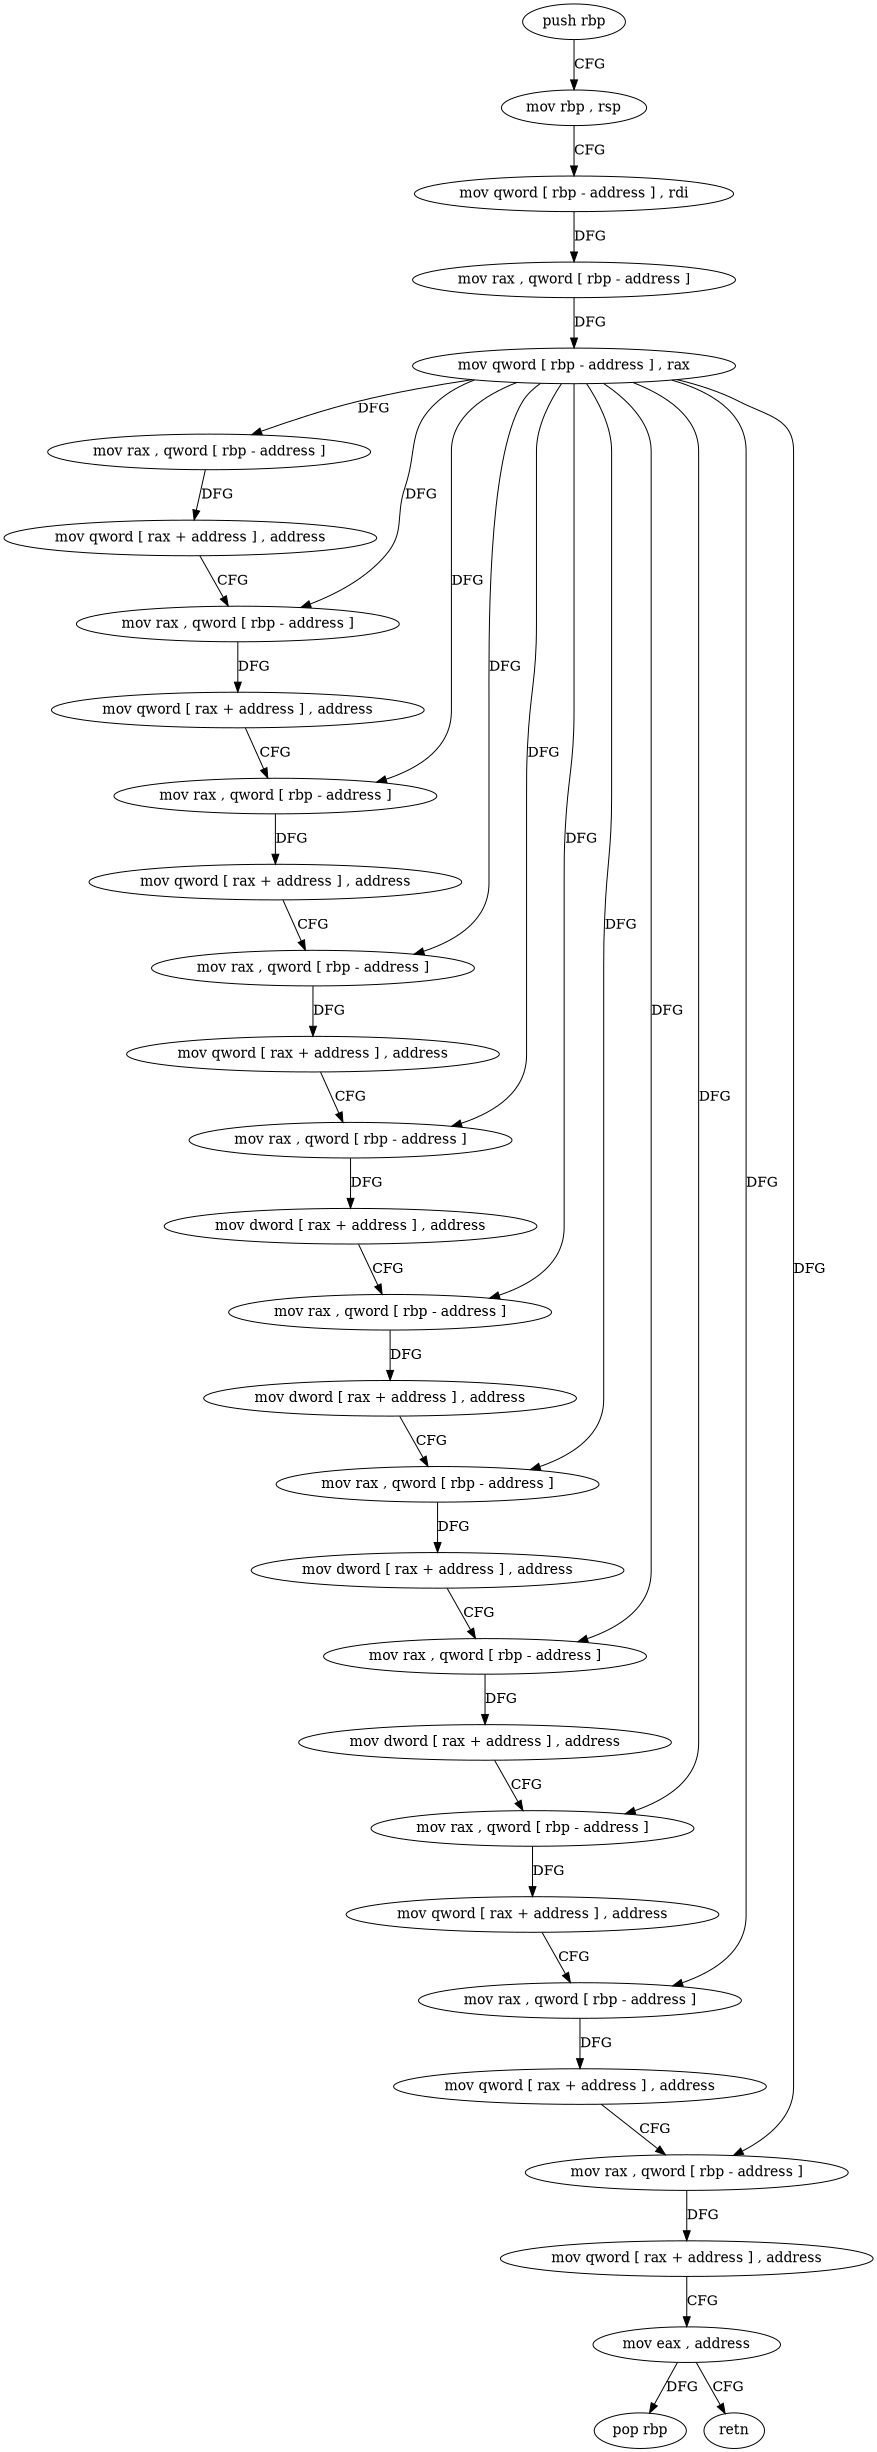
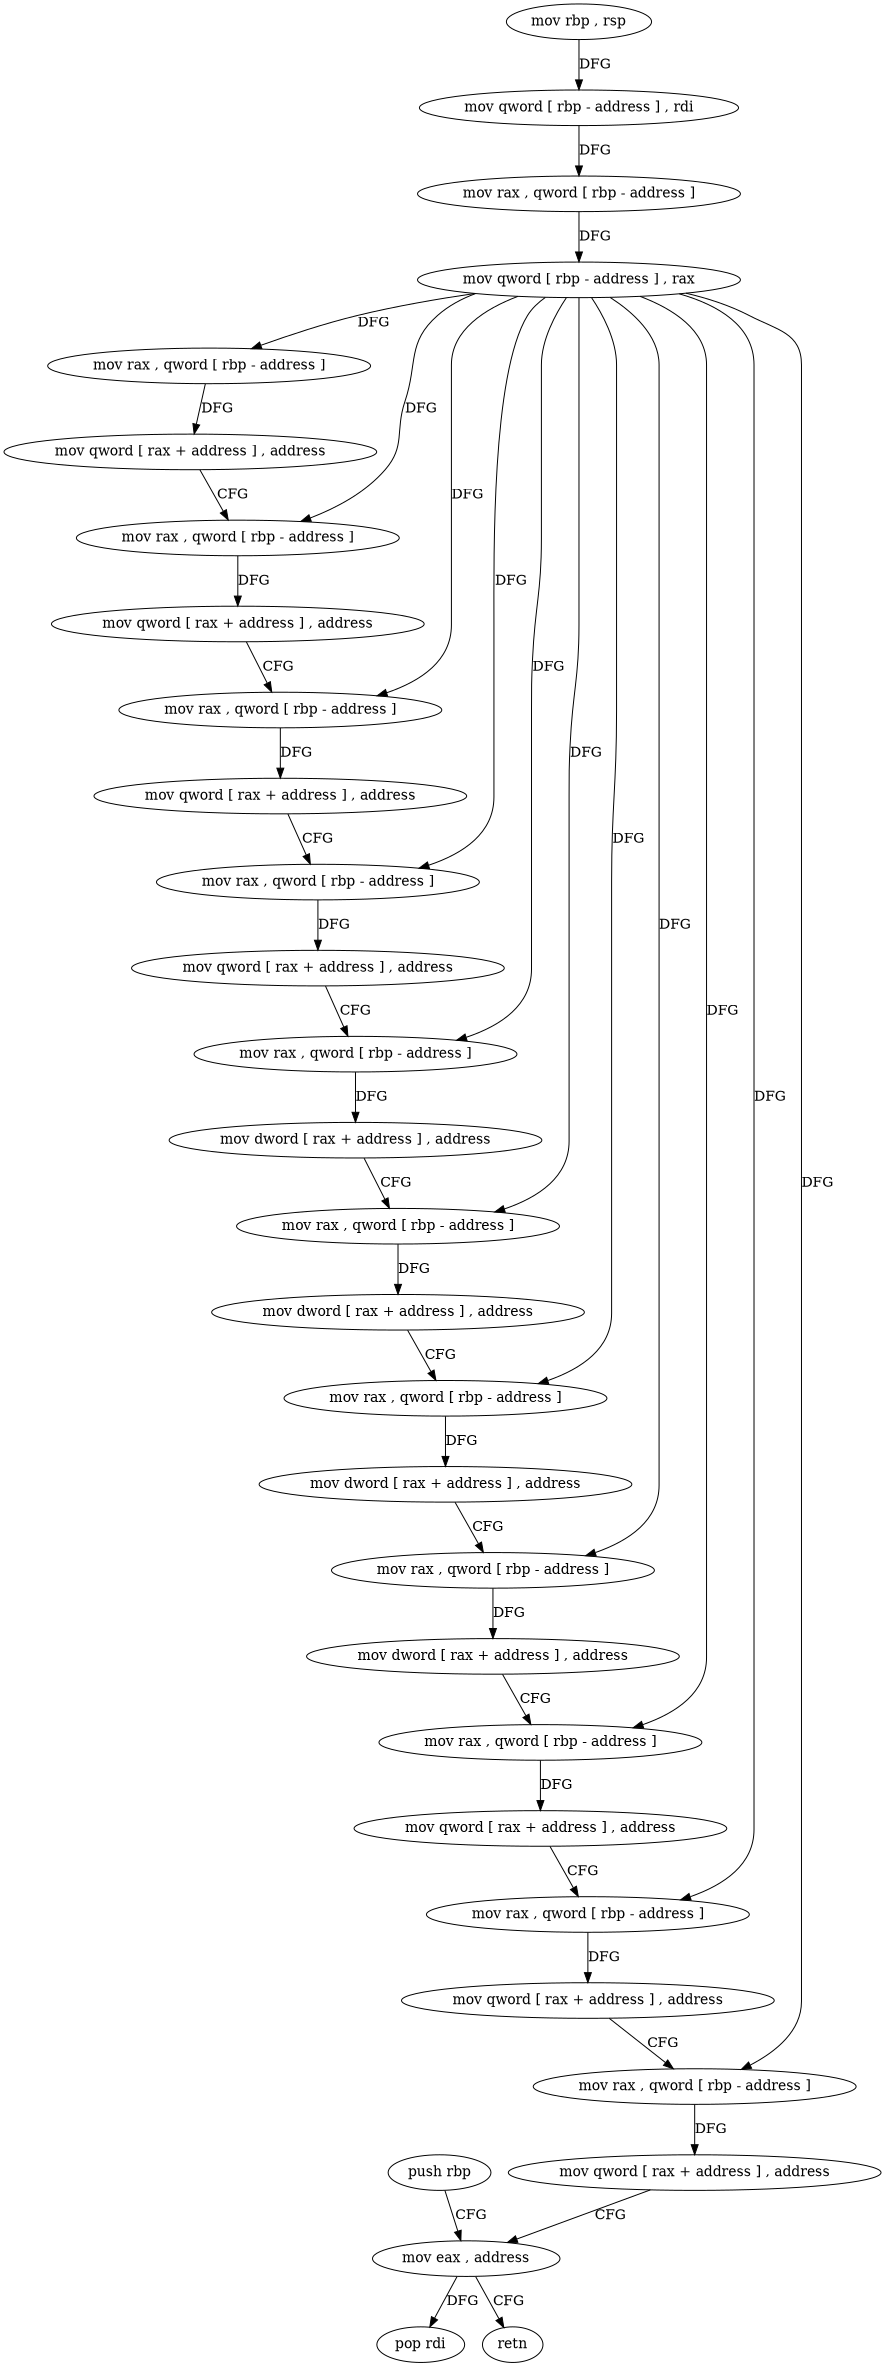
(574, 60) -> (451, 2211)
(590, 151) -> (595, 65)
(640, 2431) -> (421, 2345)
